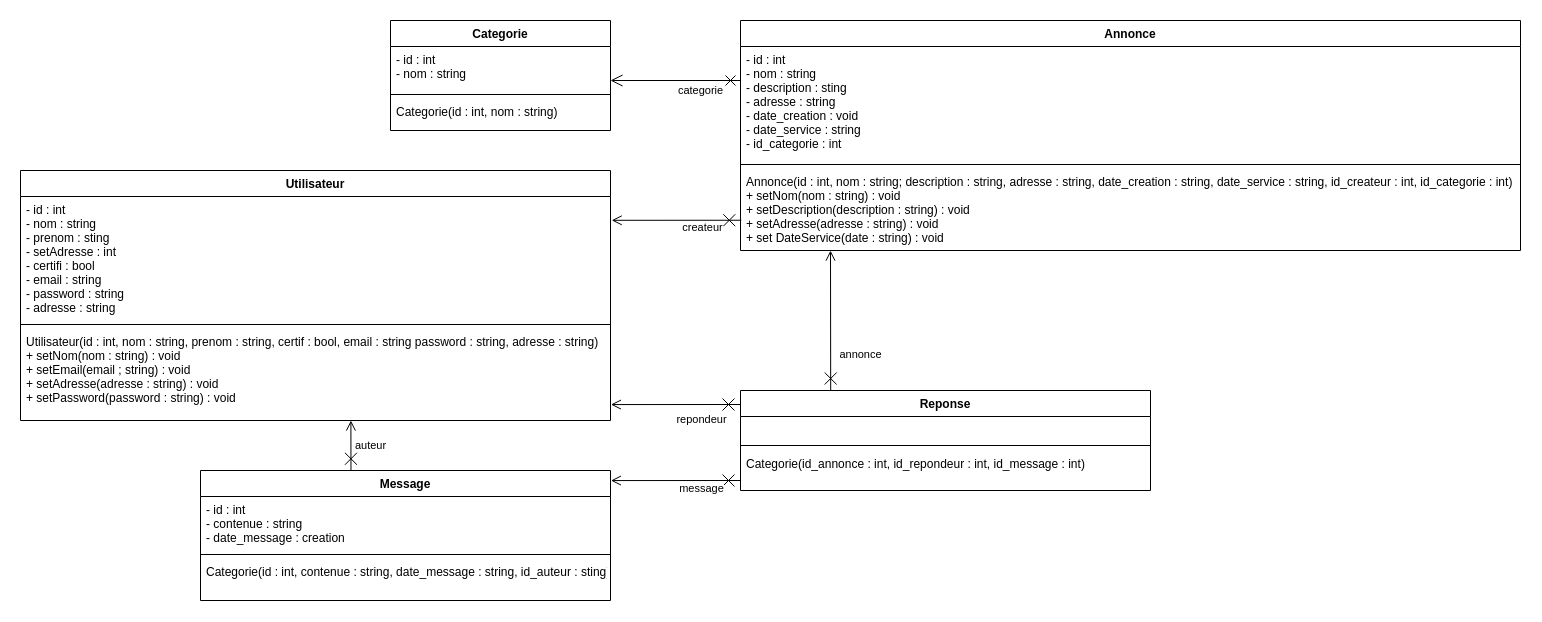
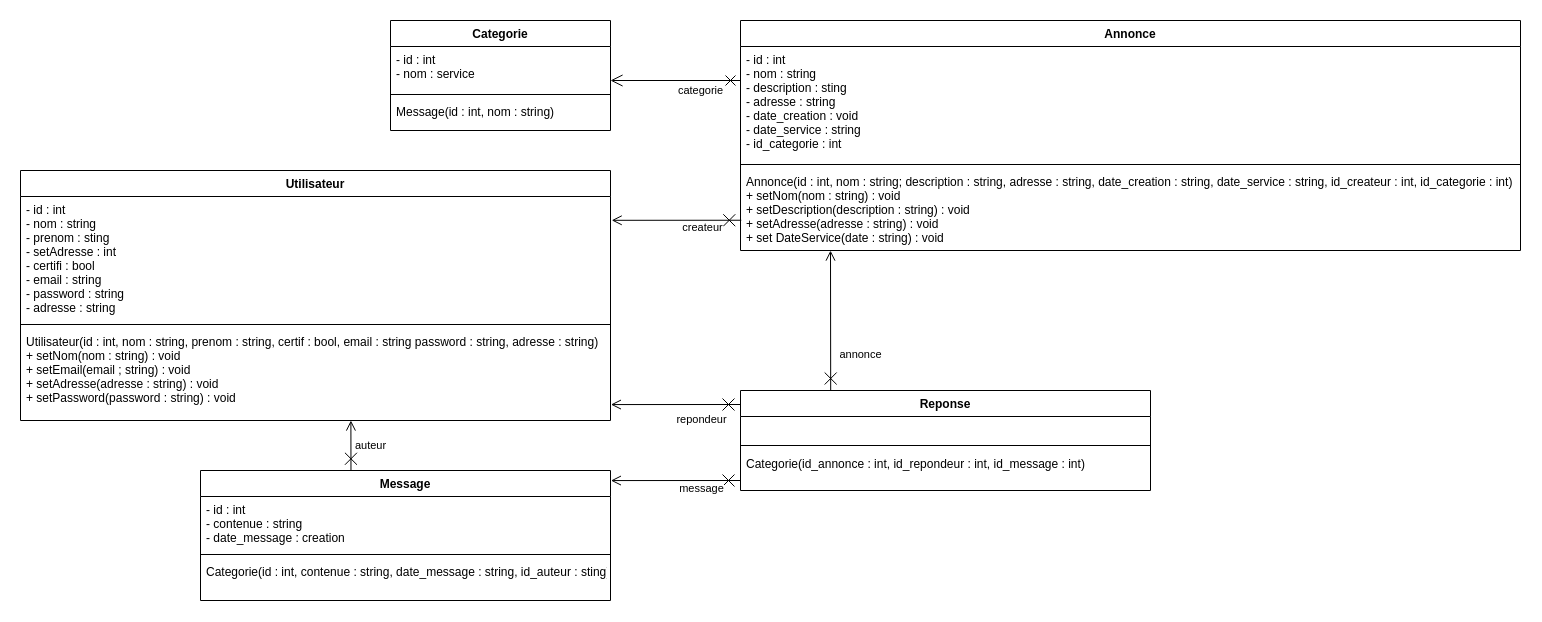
(420, 60) -> (420, 60)
(488, 112) -> (483, 112)
